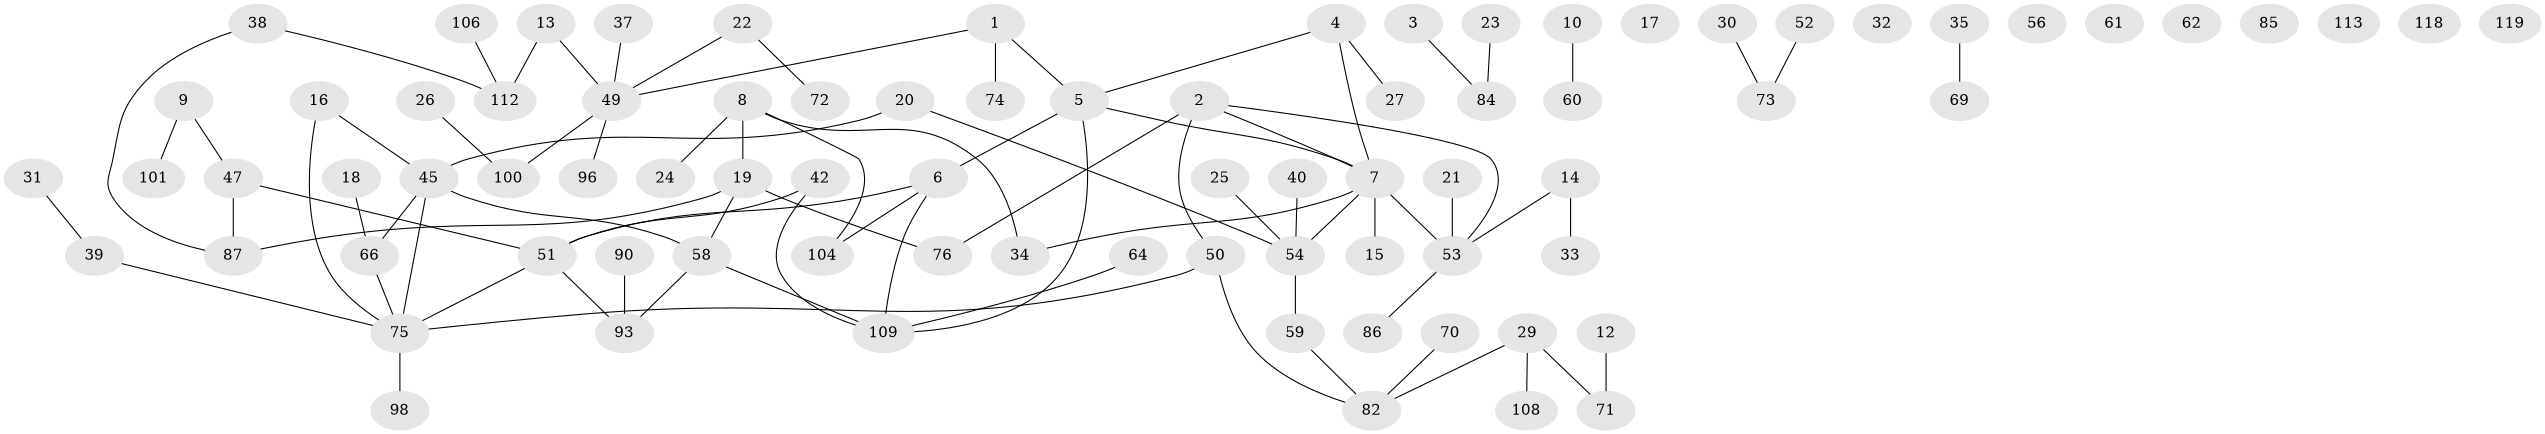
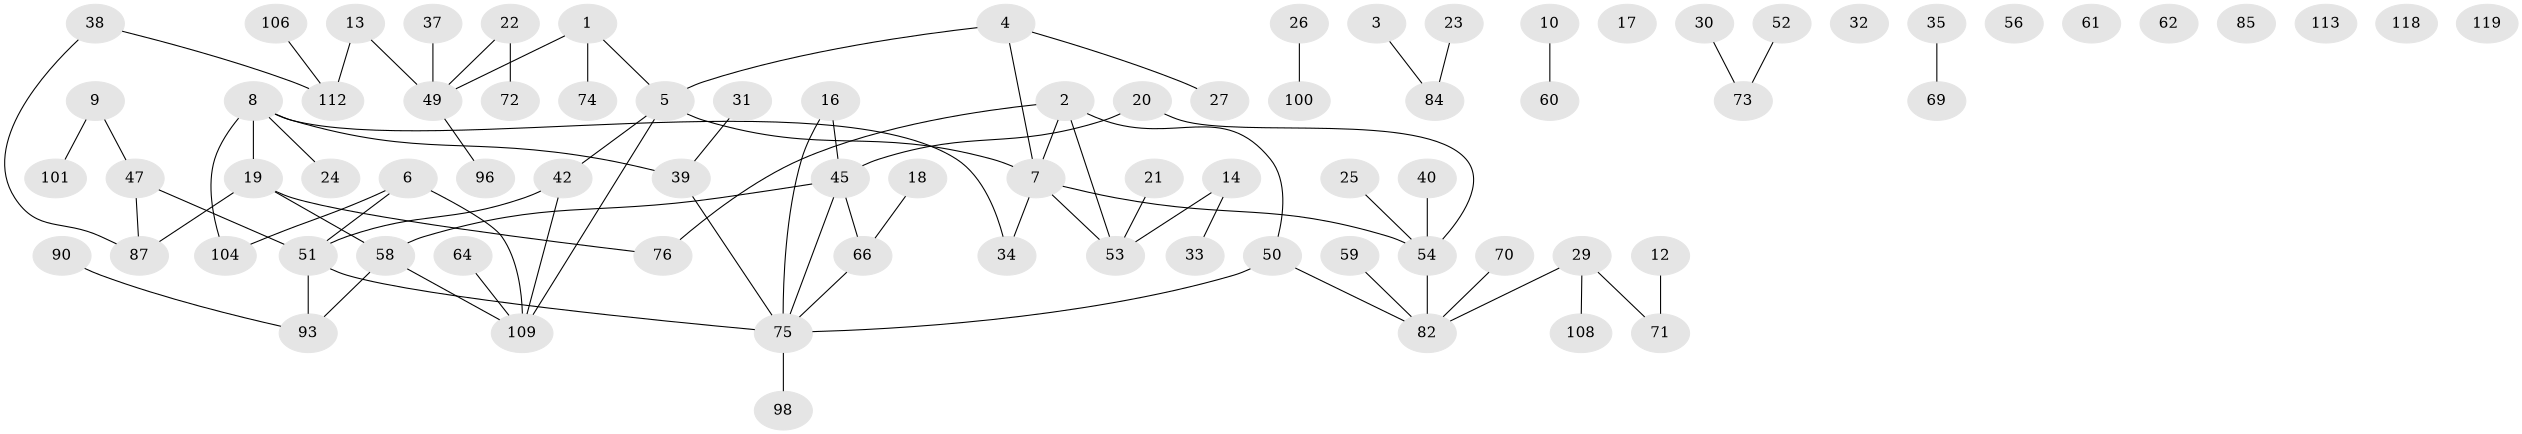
(568, 134) -> none
(1016, 136) -> (614, 140)
none -> (455, 146)
(1375, 256) -> none
(1295, 295) -> (1427, 295)
(1373, 333) -> none
